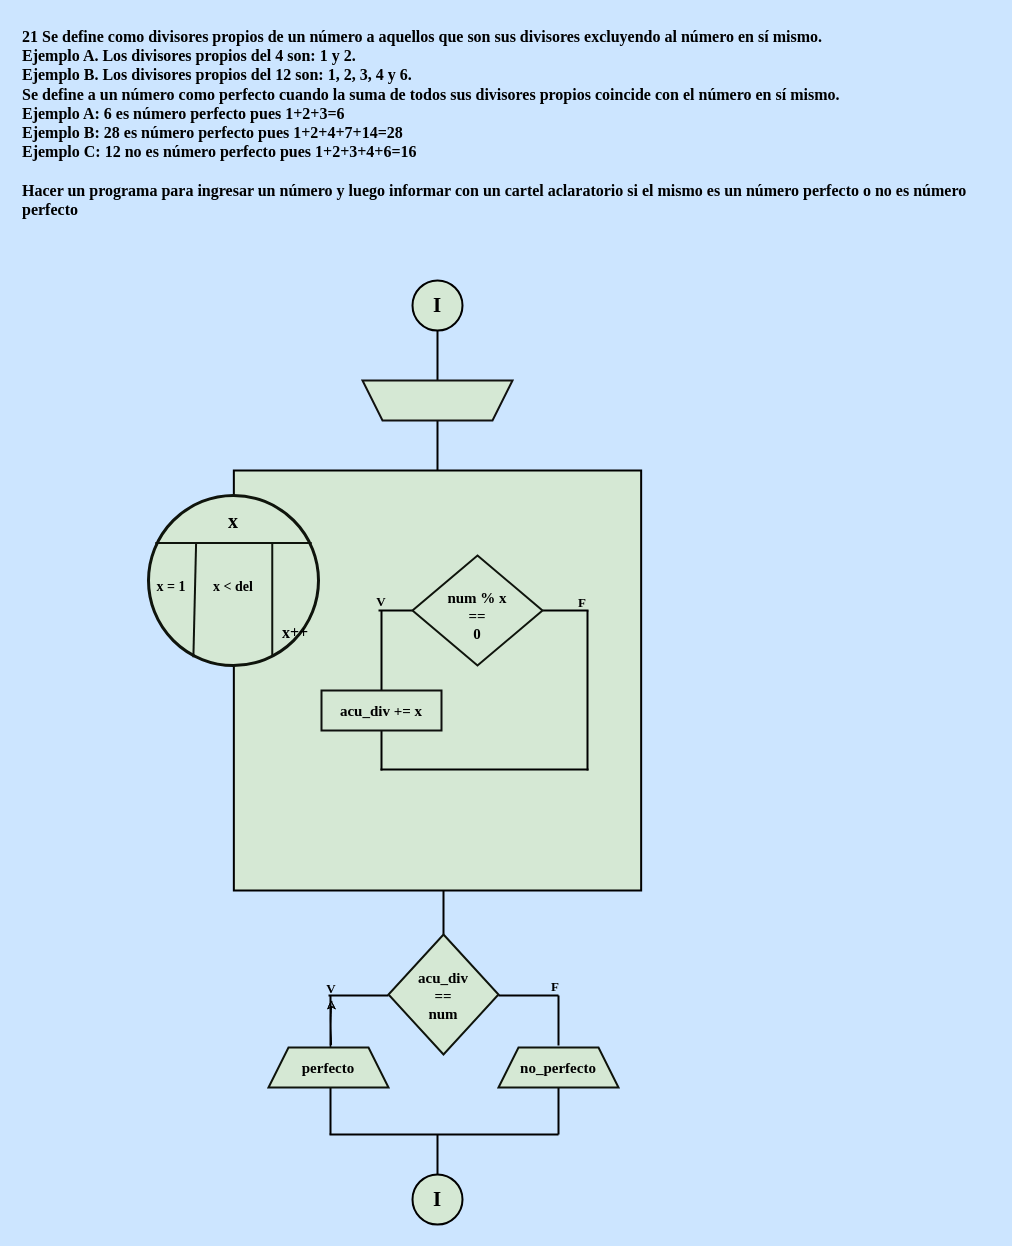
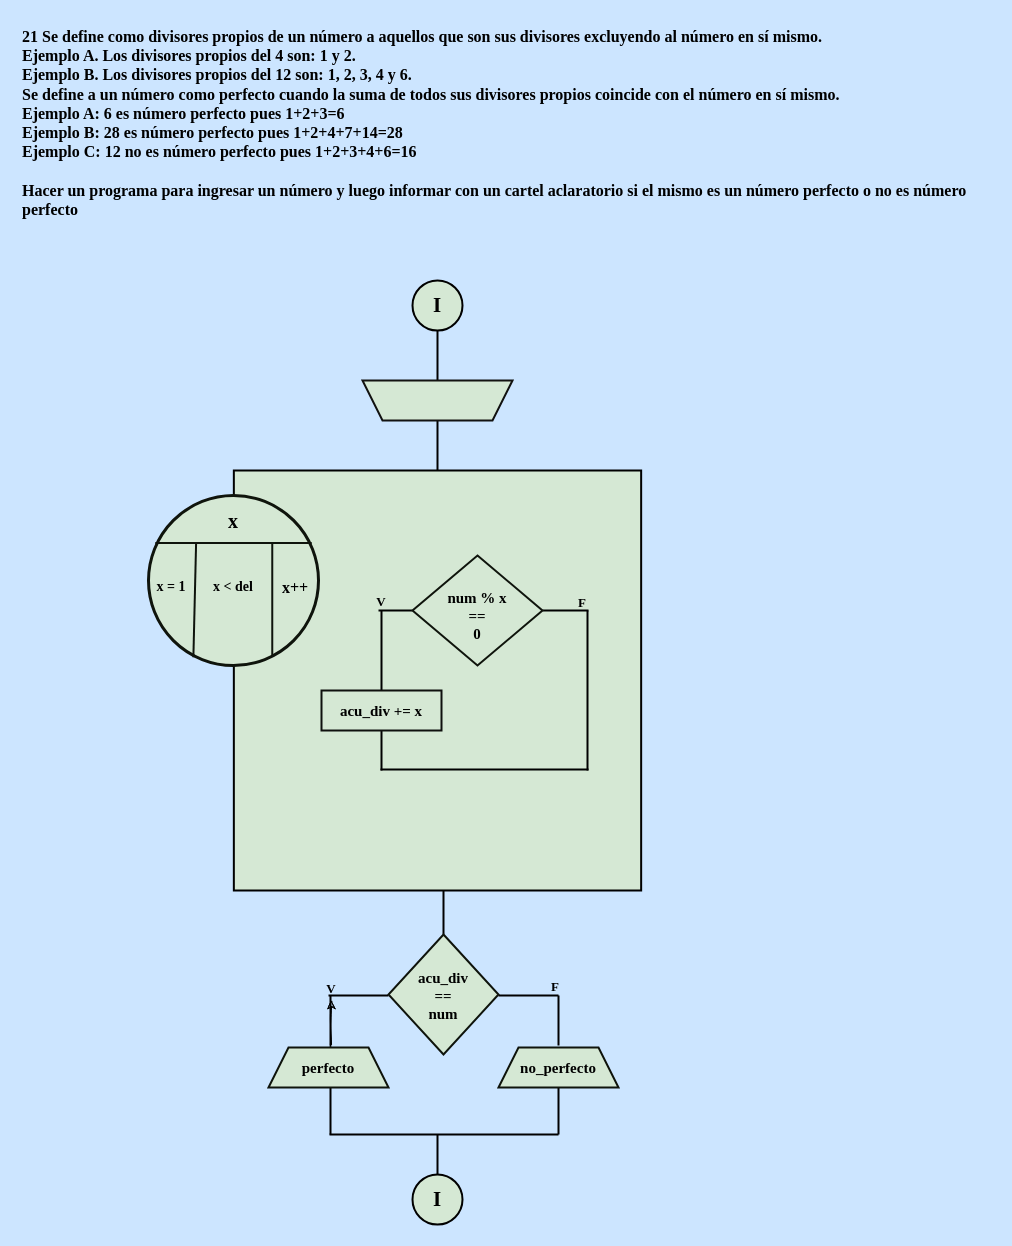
(296, 633) -> (296, 588)
